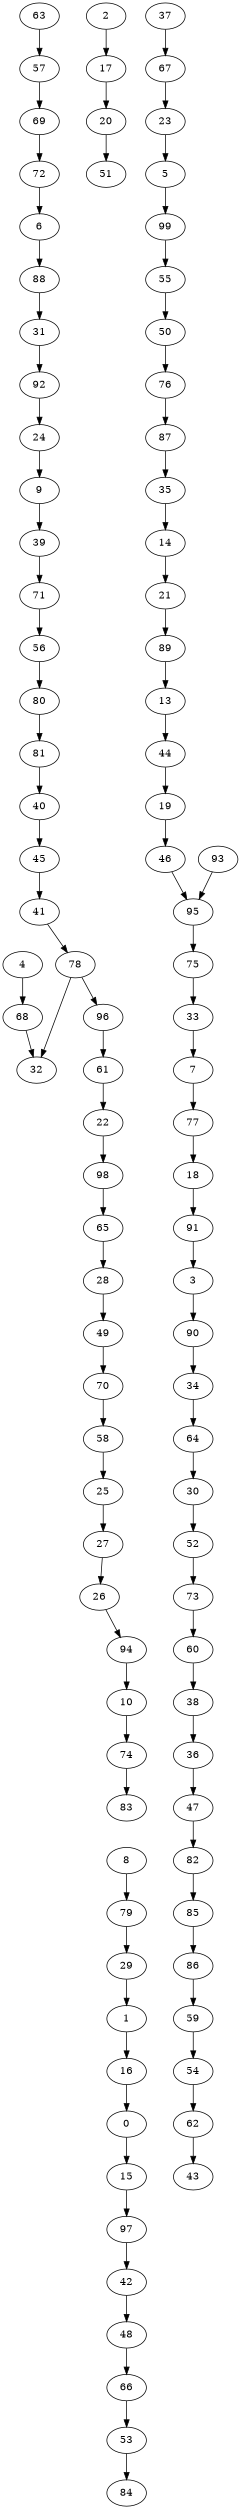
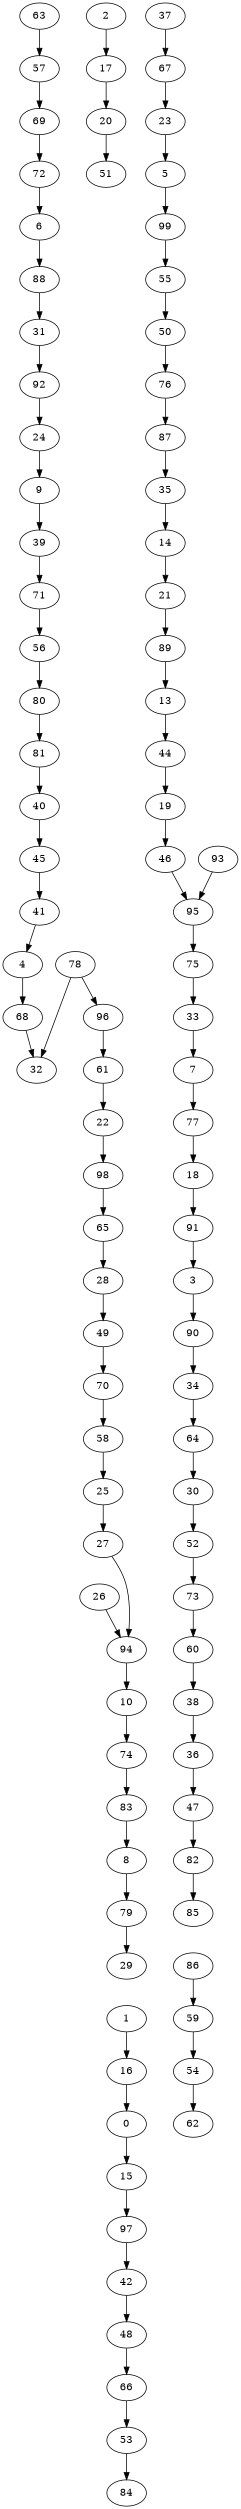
(55, 935) -> (32, 935)
(102, 1567) -> (127, 1591)
none -> (127, 1831)
(193, 1936) -> none
(127, 1989) -> none
(193, 2177) -> none
